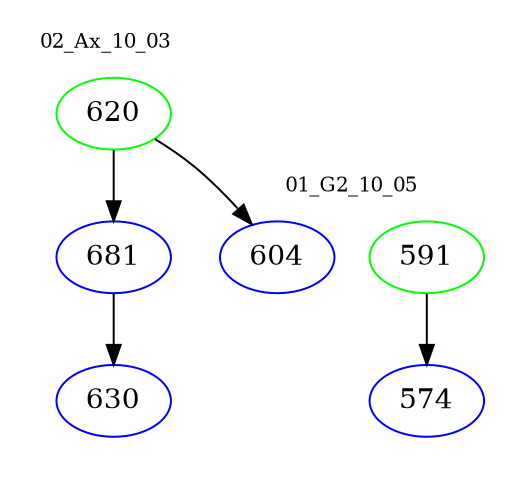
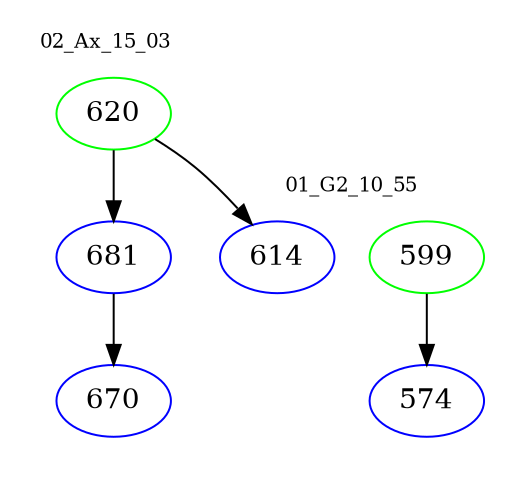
(106, 43) -> (106, 43)
(352, 186) -> (352, 186)
(277, 257) -> (277, 257)
(427, 257) -> (427, 257)
(114, 401) -> (114, 401)
